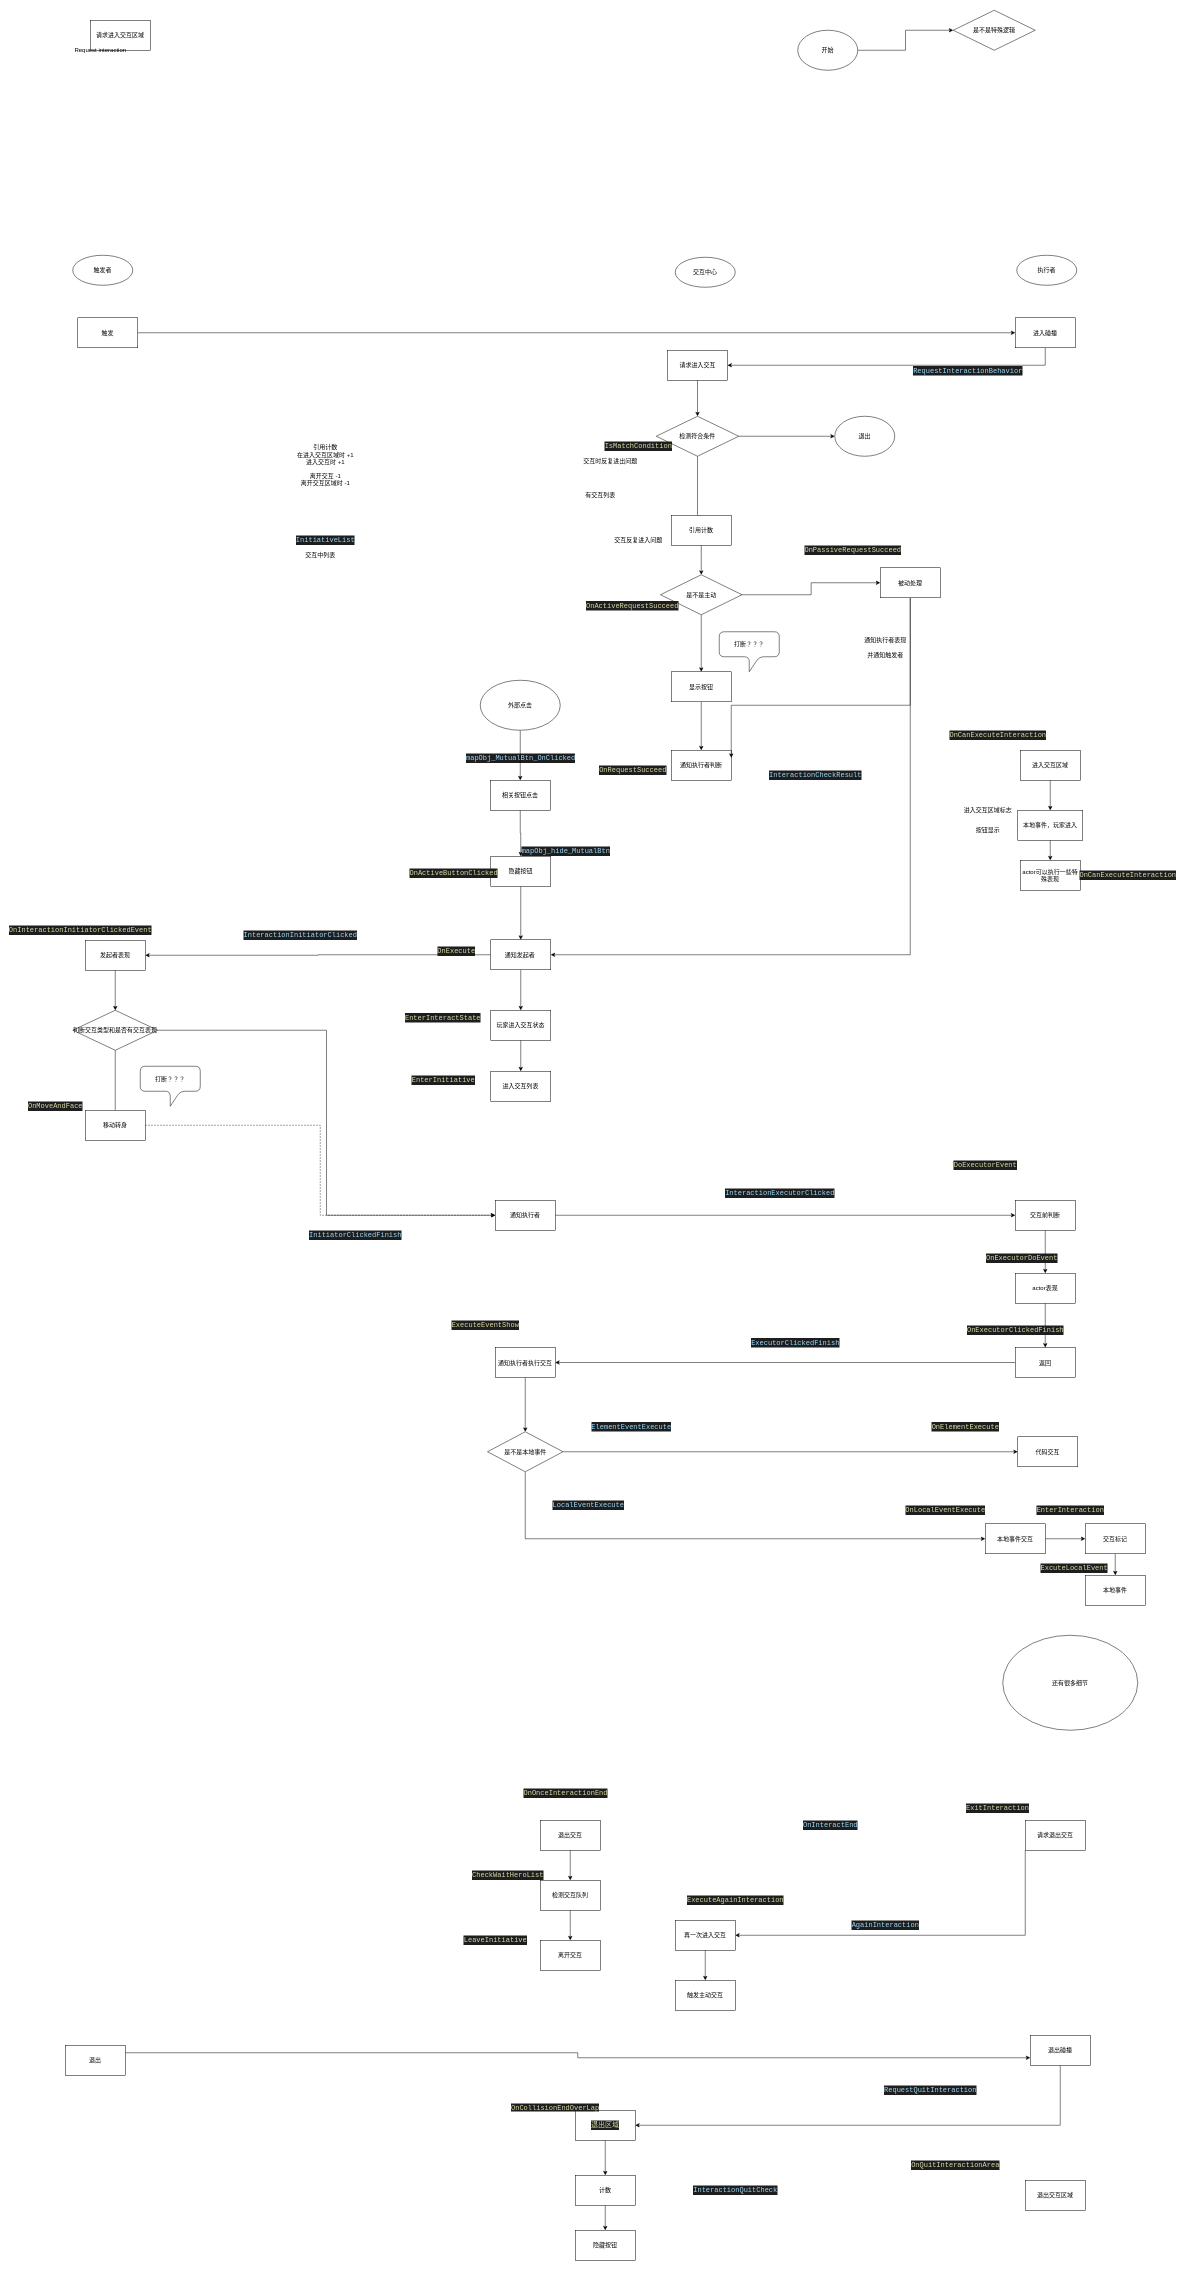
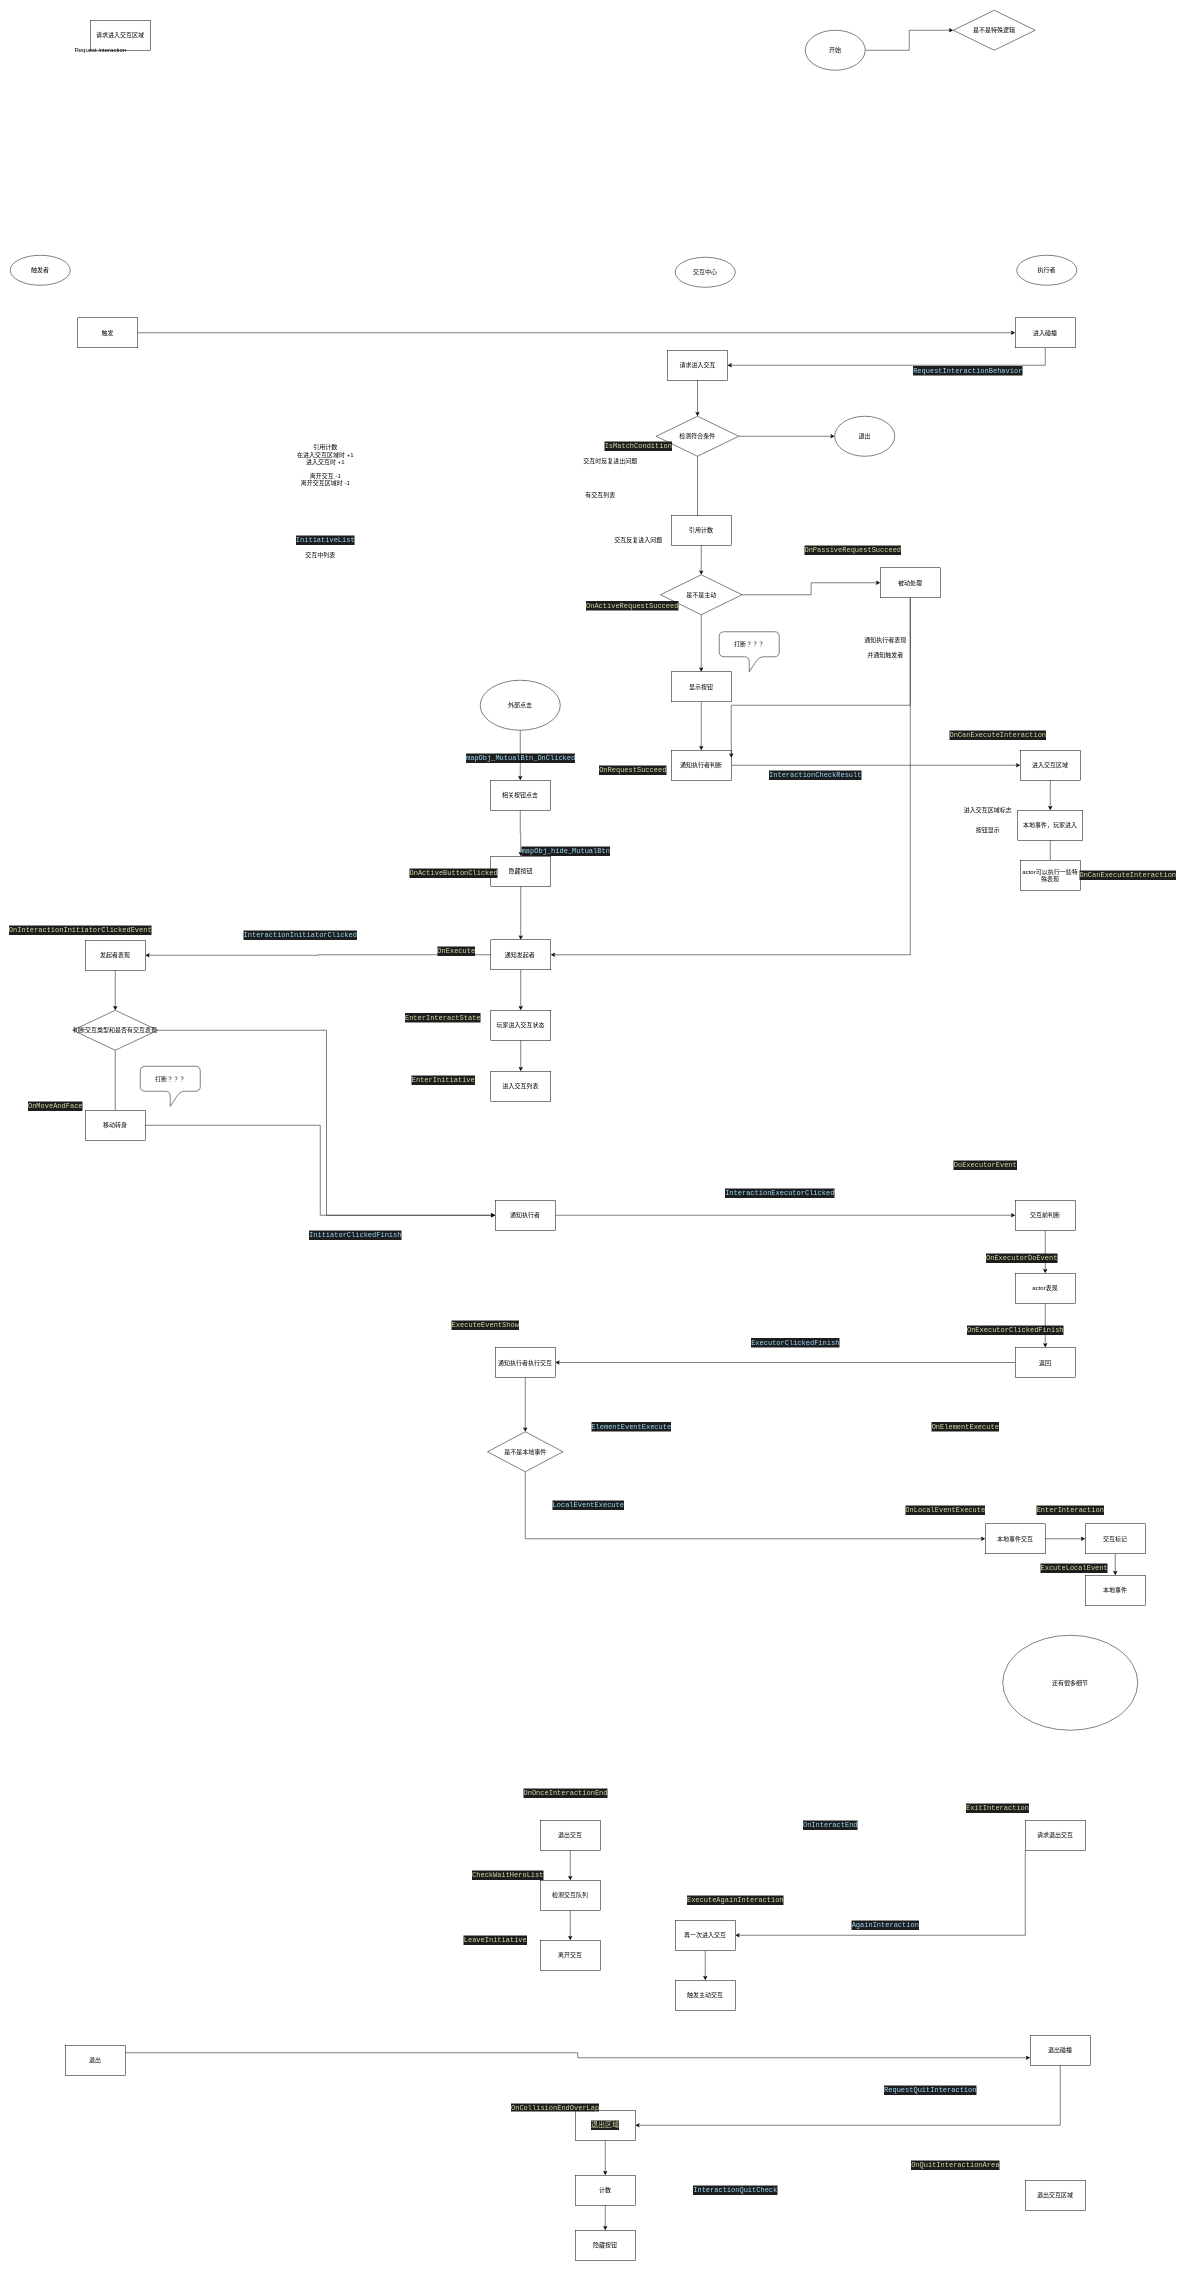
(828, 50) -> (835, 50)
(103, 270) -> (40, 270)
none -> (1015, 765)
(1050, 855) -> (1050, 857)
(279, 1125) -> (279, 1125)
(1013, 1452) -> none
(1048, 1452) -> none
